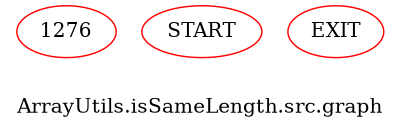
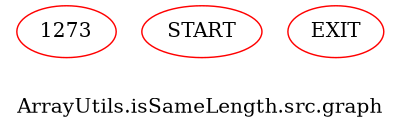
(67, 32) -> (67, 32)
